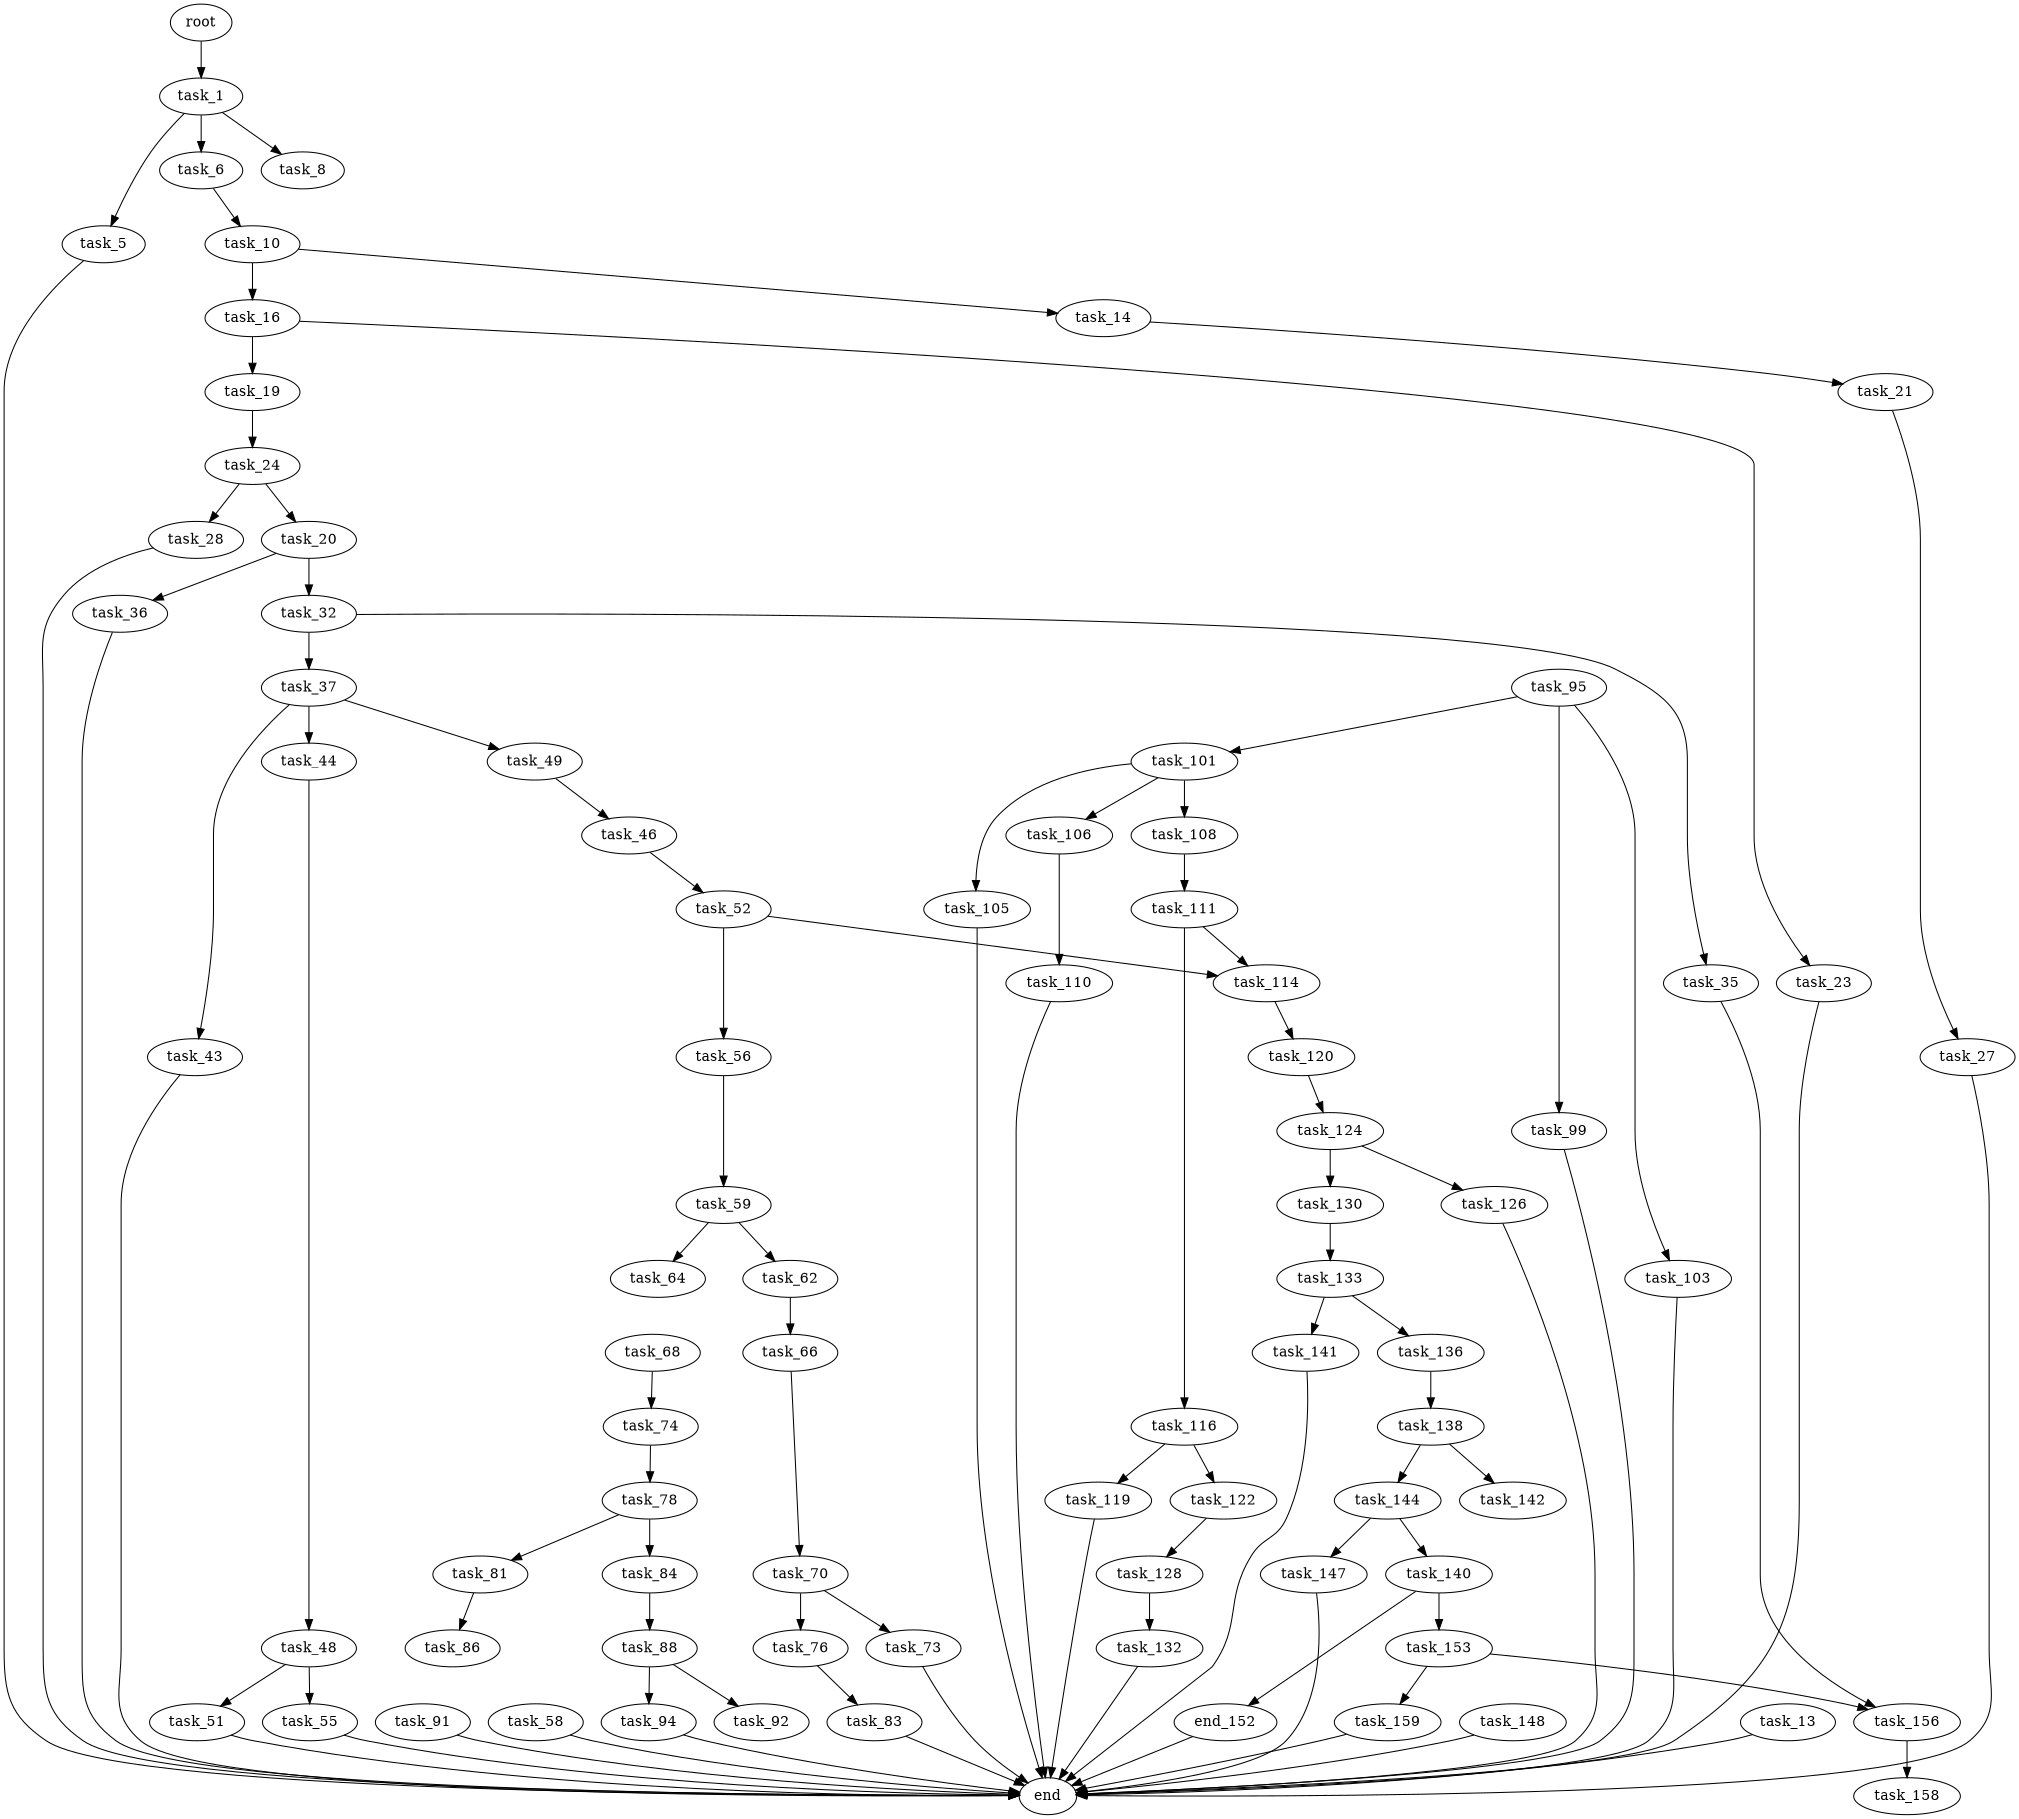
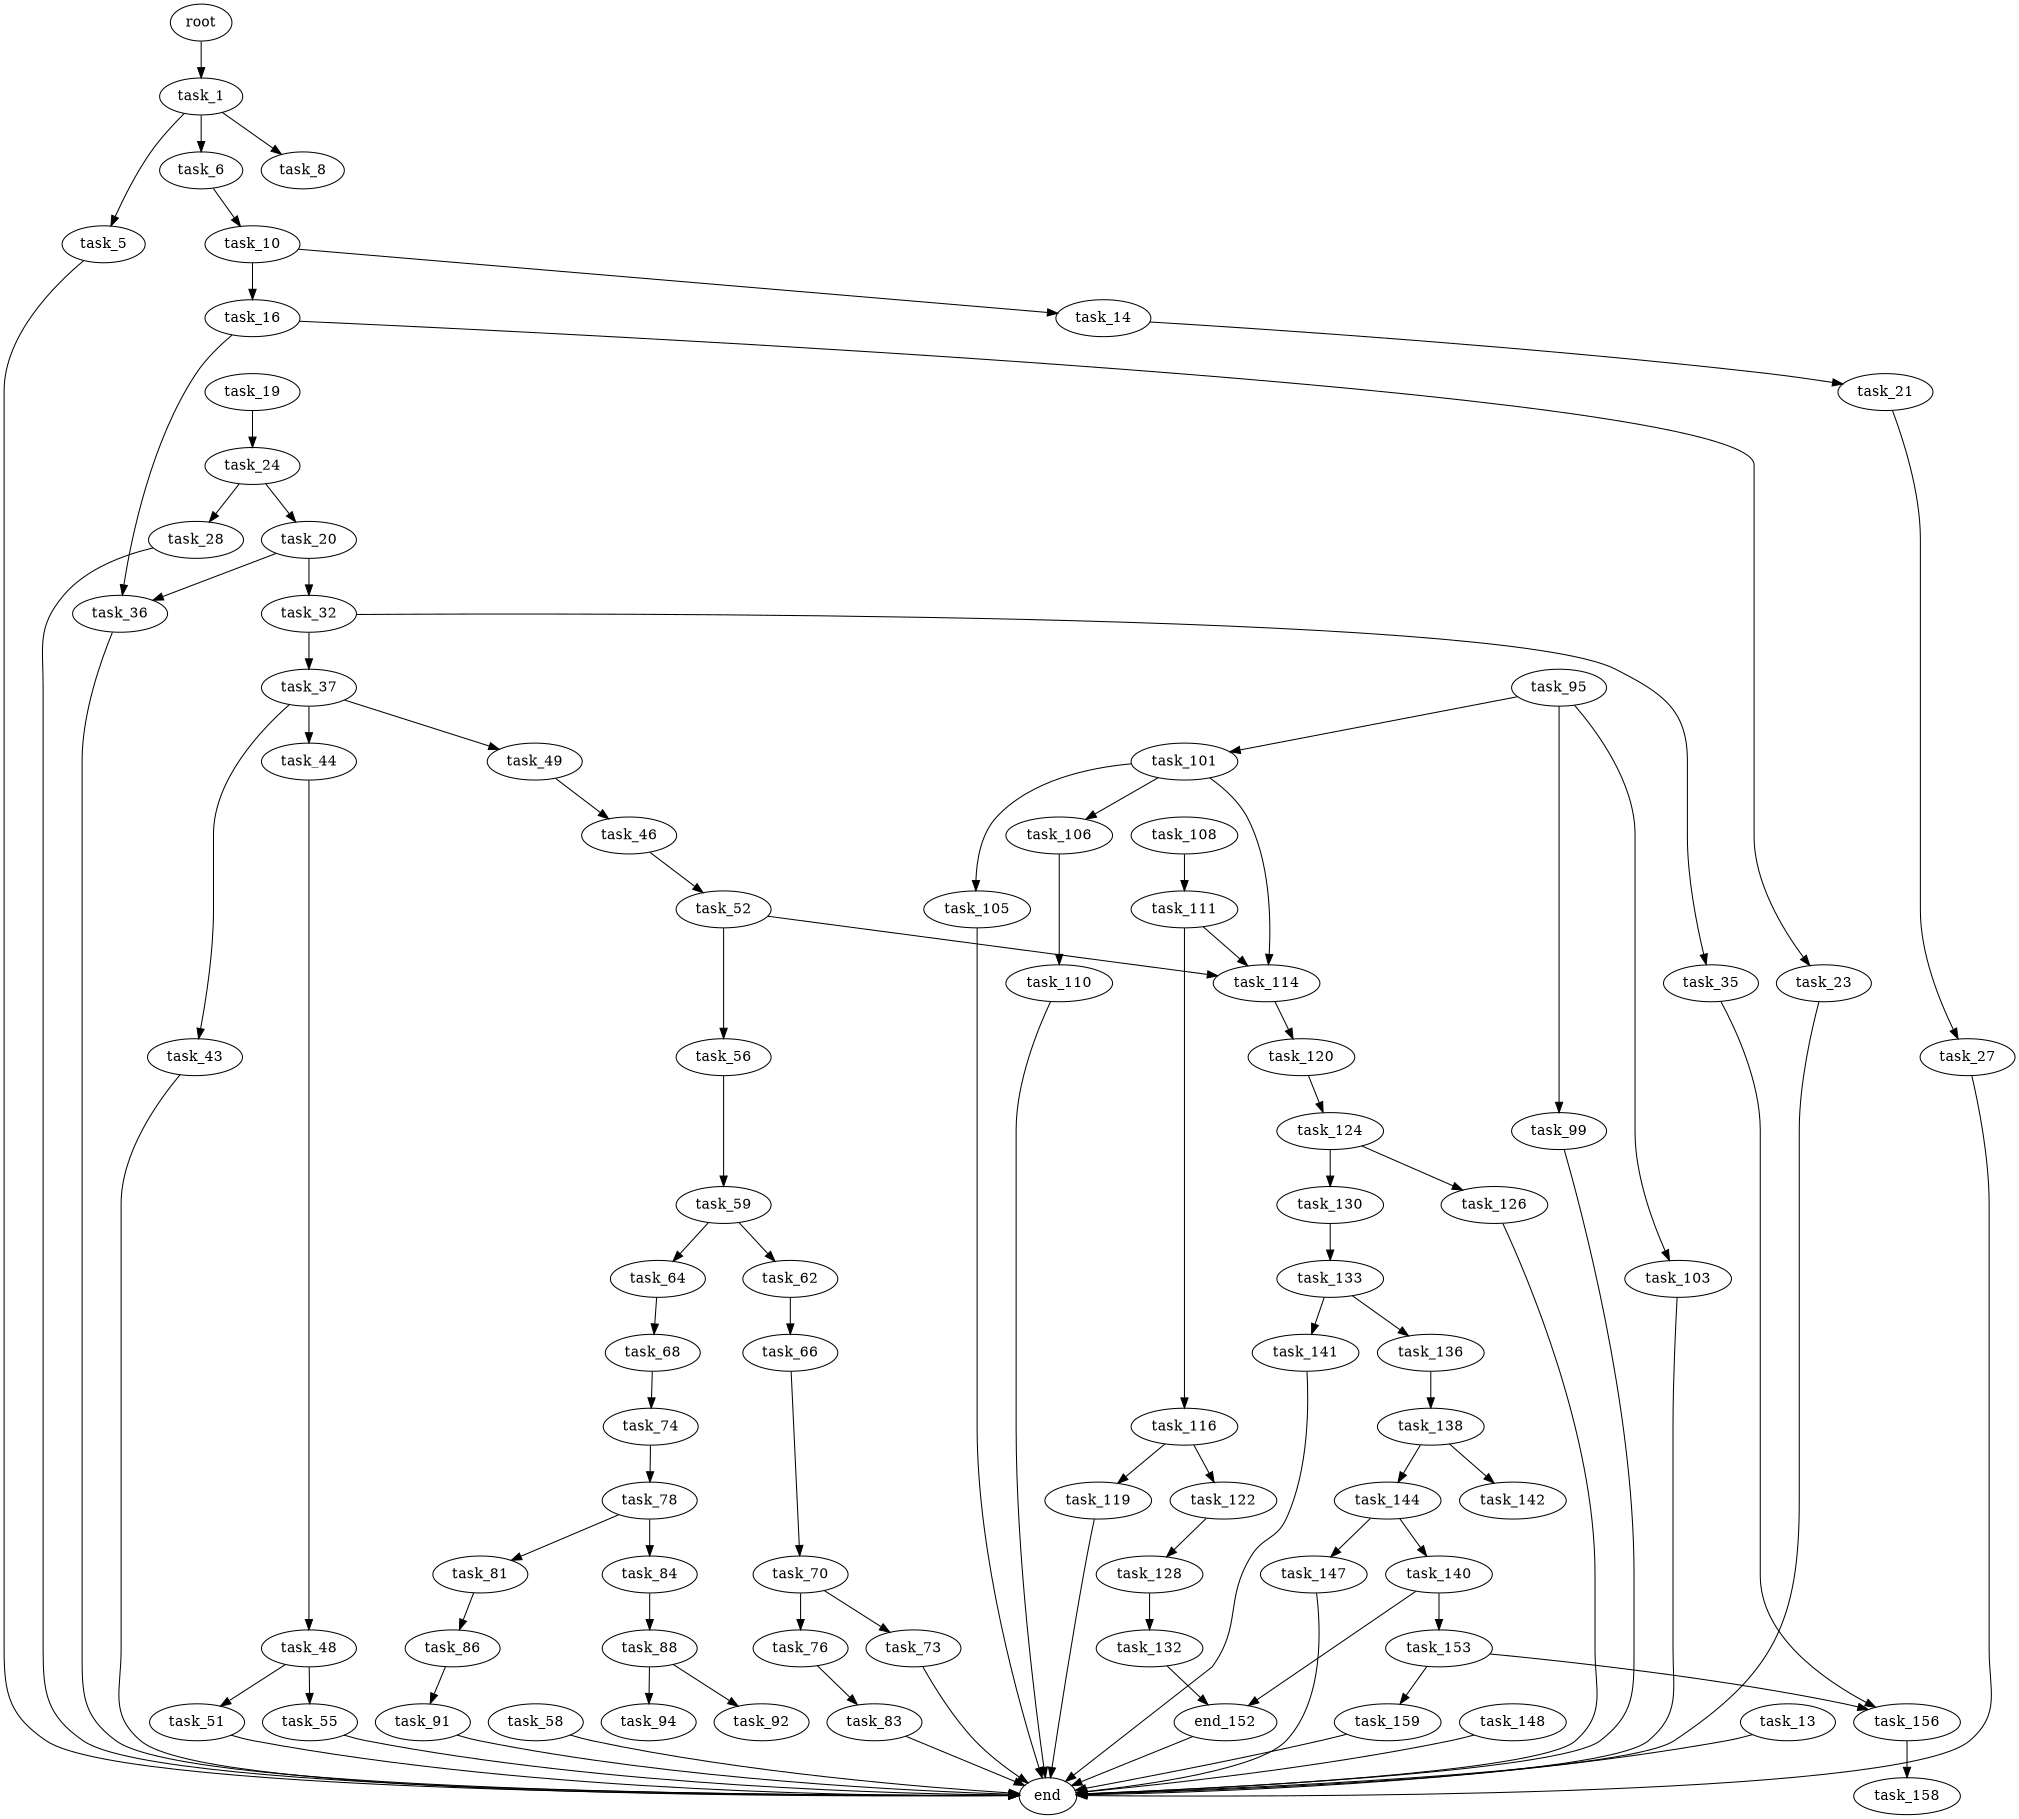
(252, 350) -> (158, 451)
(1184, 793) -> (1262, 857)
none -> (656, 1311)
none -> (440, 1680)
(1101, 1719) -> (1183, 1681)
(845, 1768) -> none
